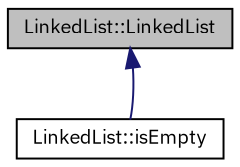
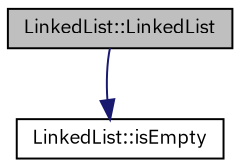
(133, 94) -> (107, 74)
